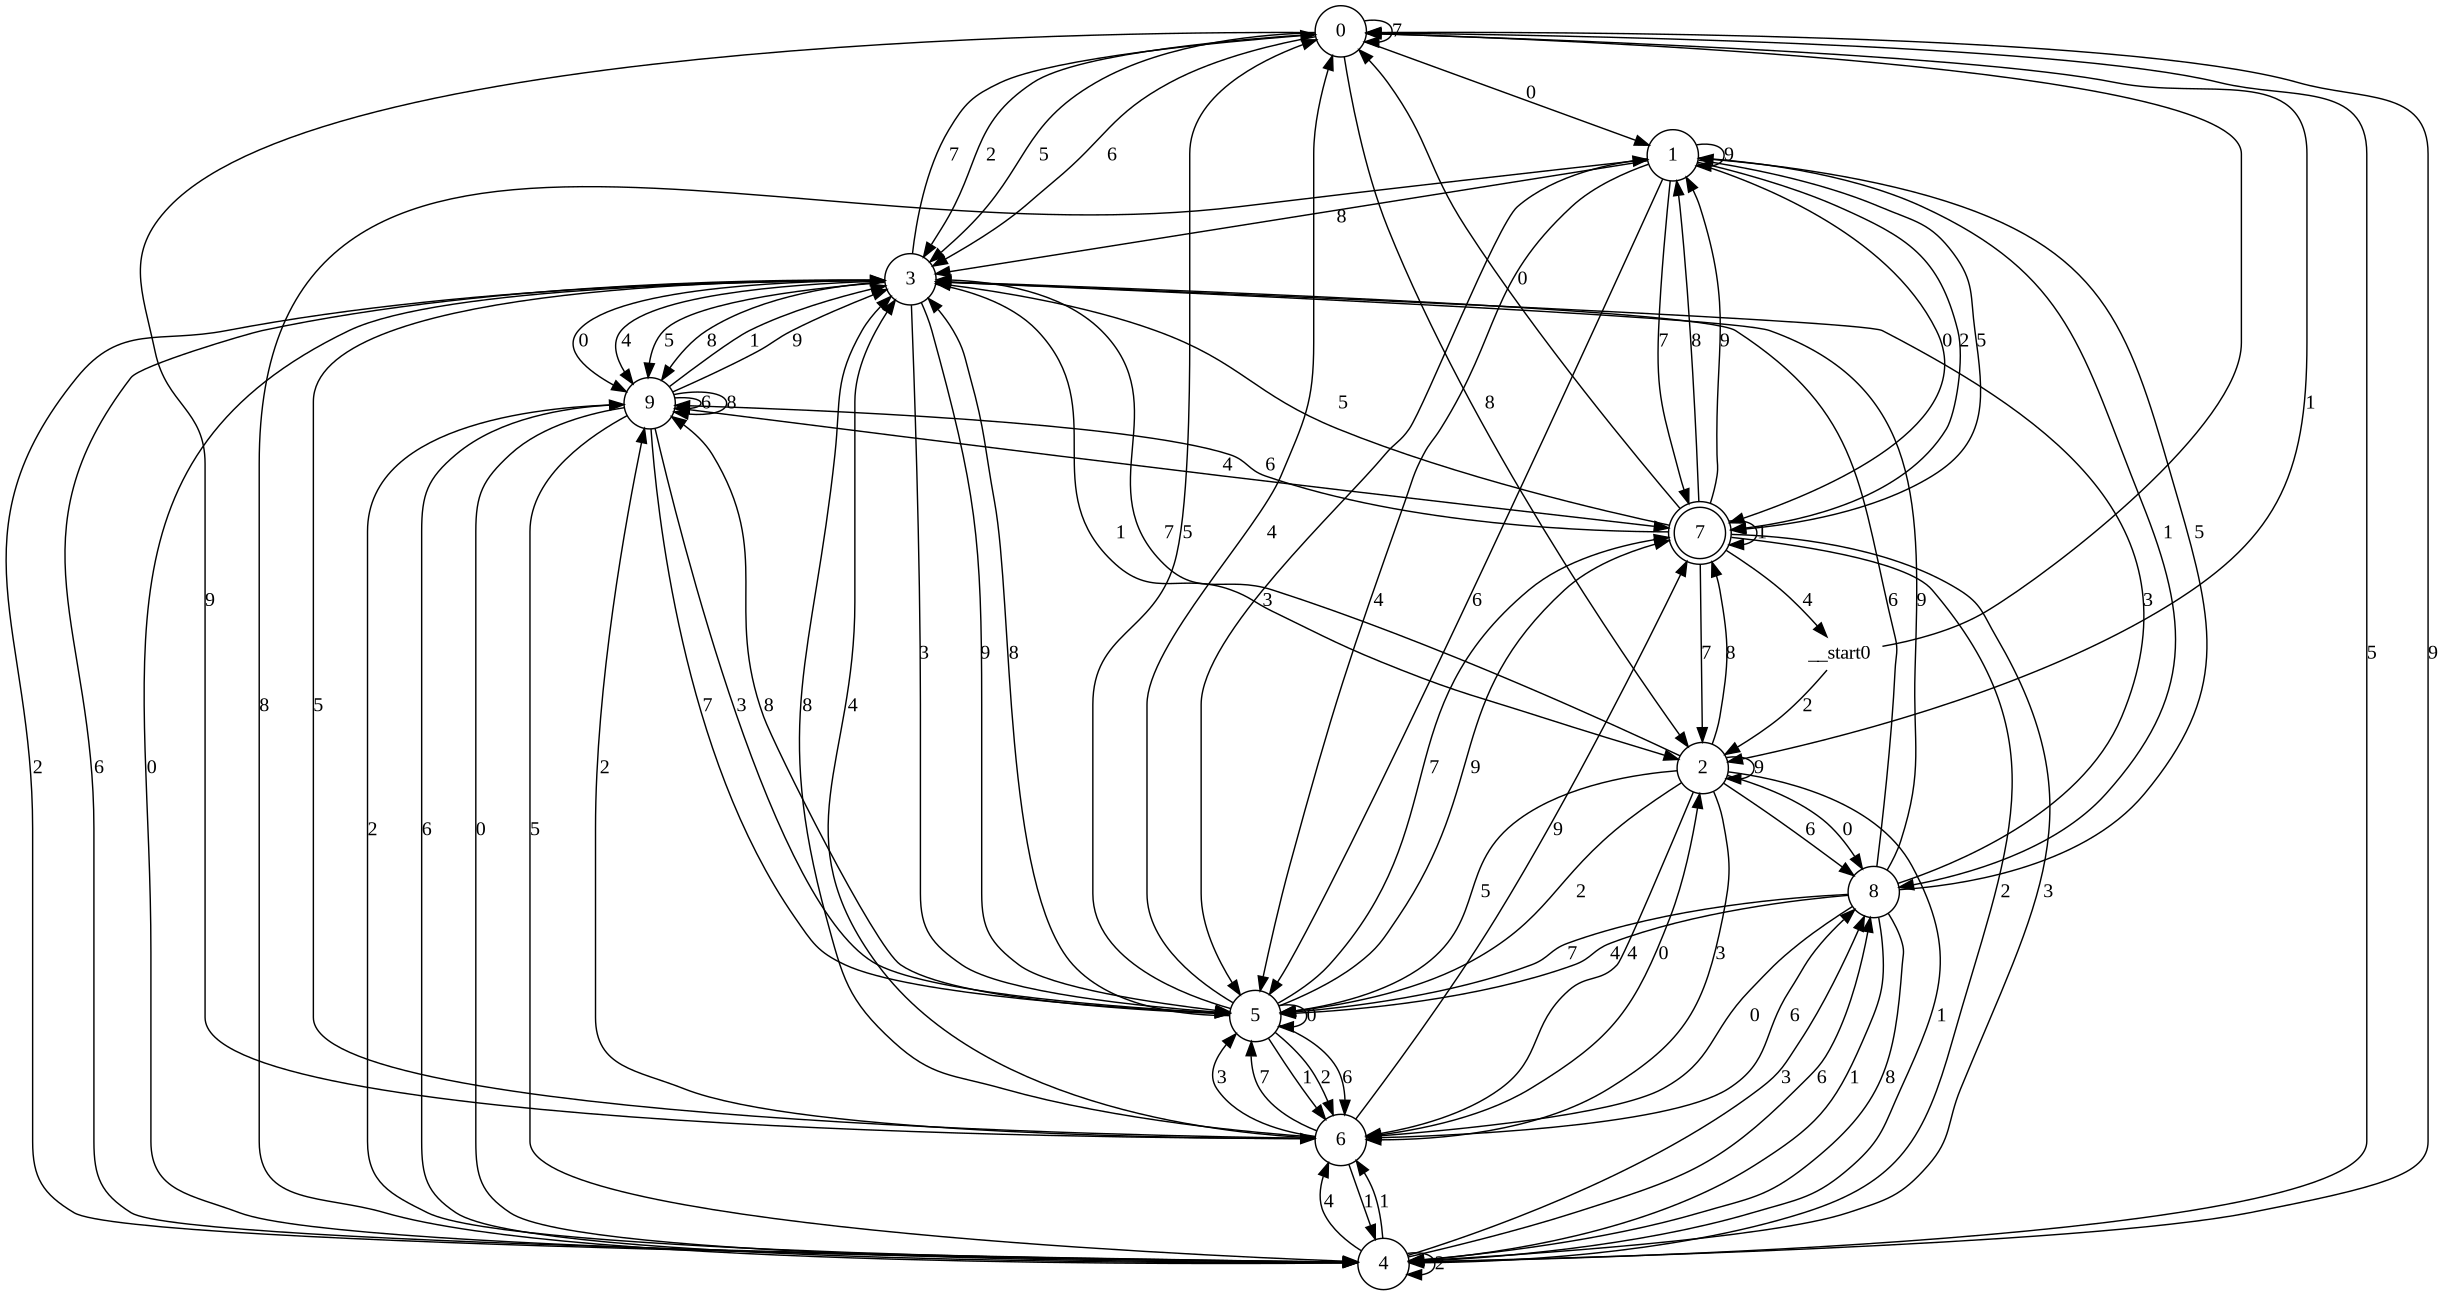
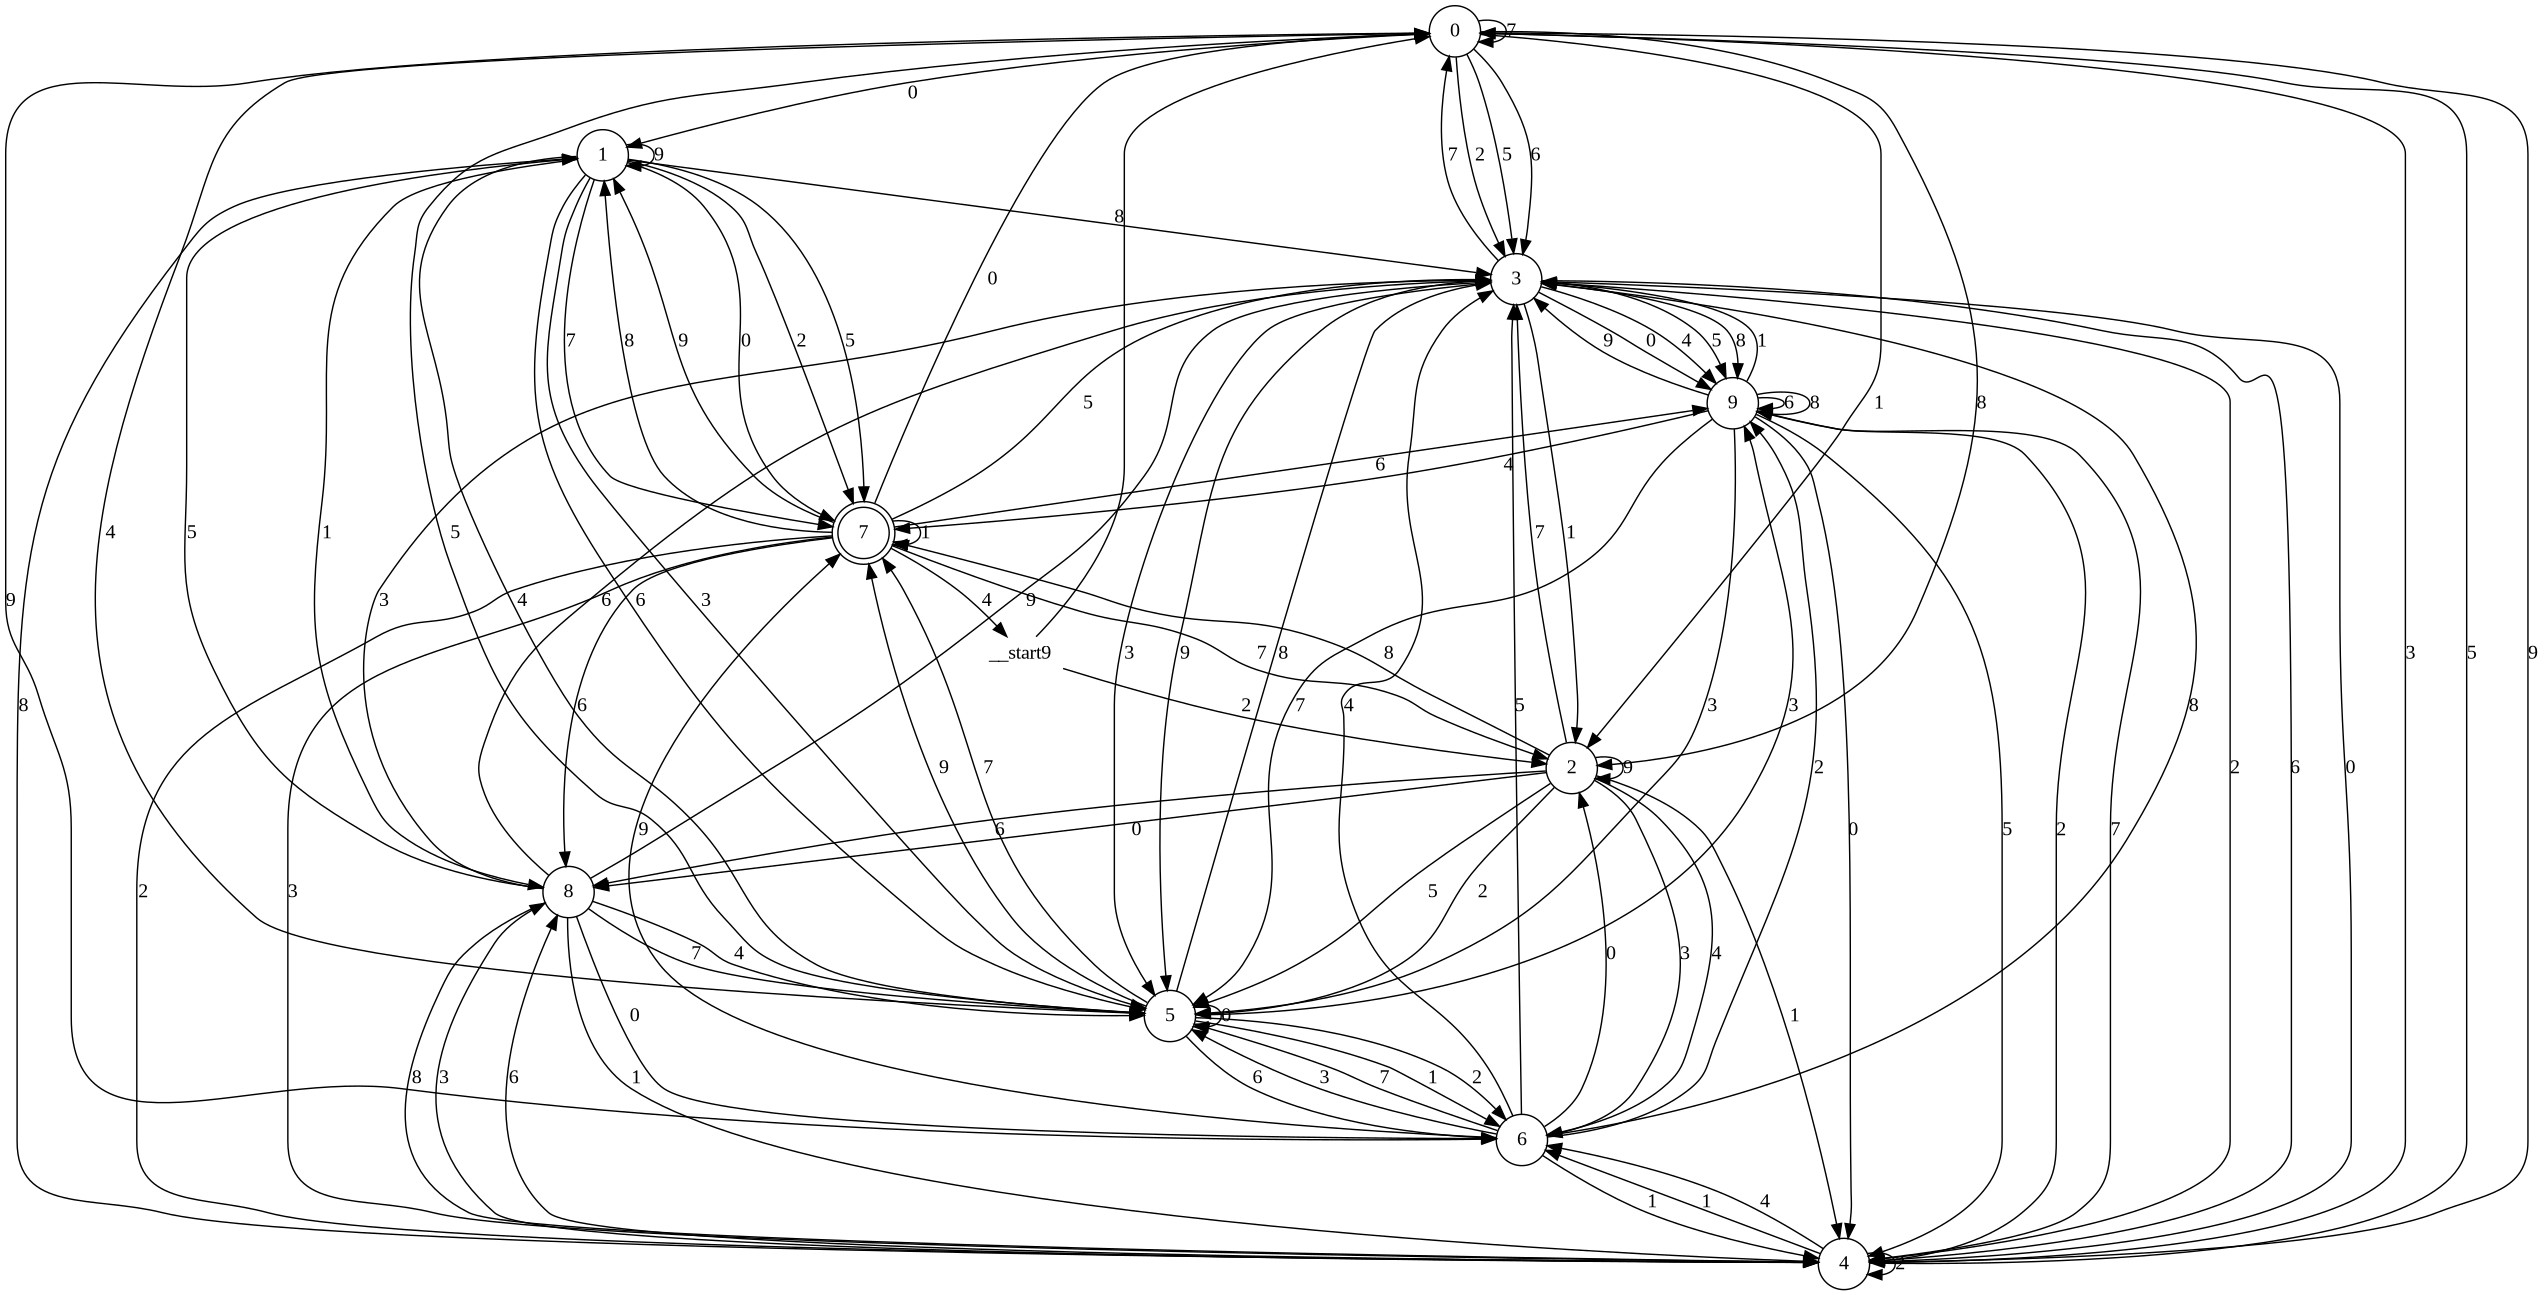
none -> (2405, 454)
(1840, 653) -> (1020, 653)
(769, 706) -> (1793, 706)
(427, 830) -> (2115, 830)
(1653, 1113) -> (611, 617)
